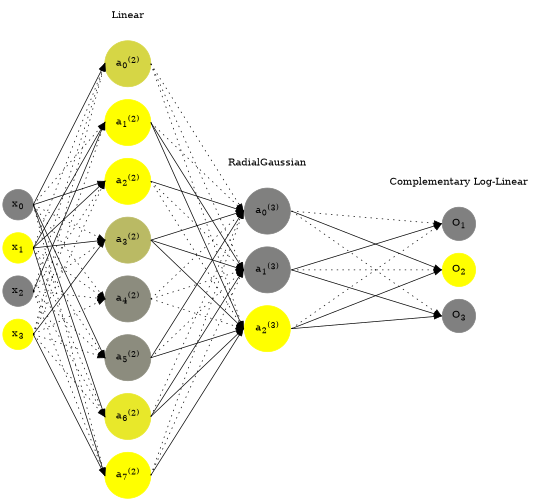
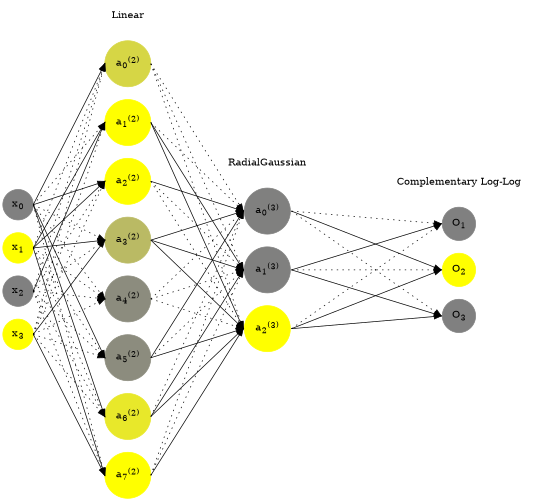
(459, 182) -> (459, 182)
